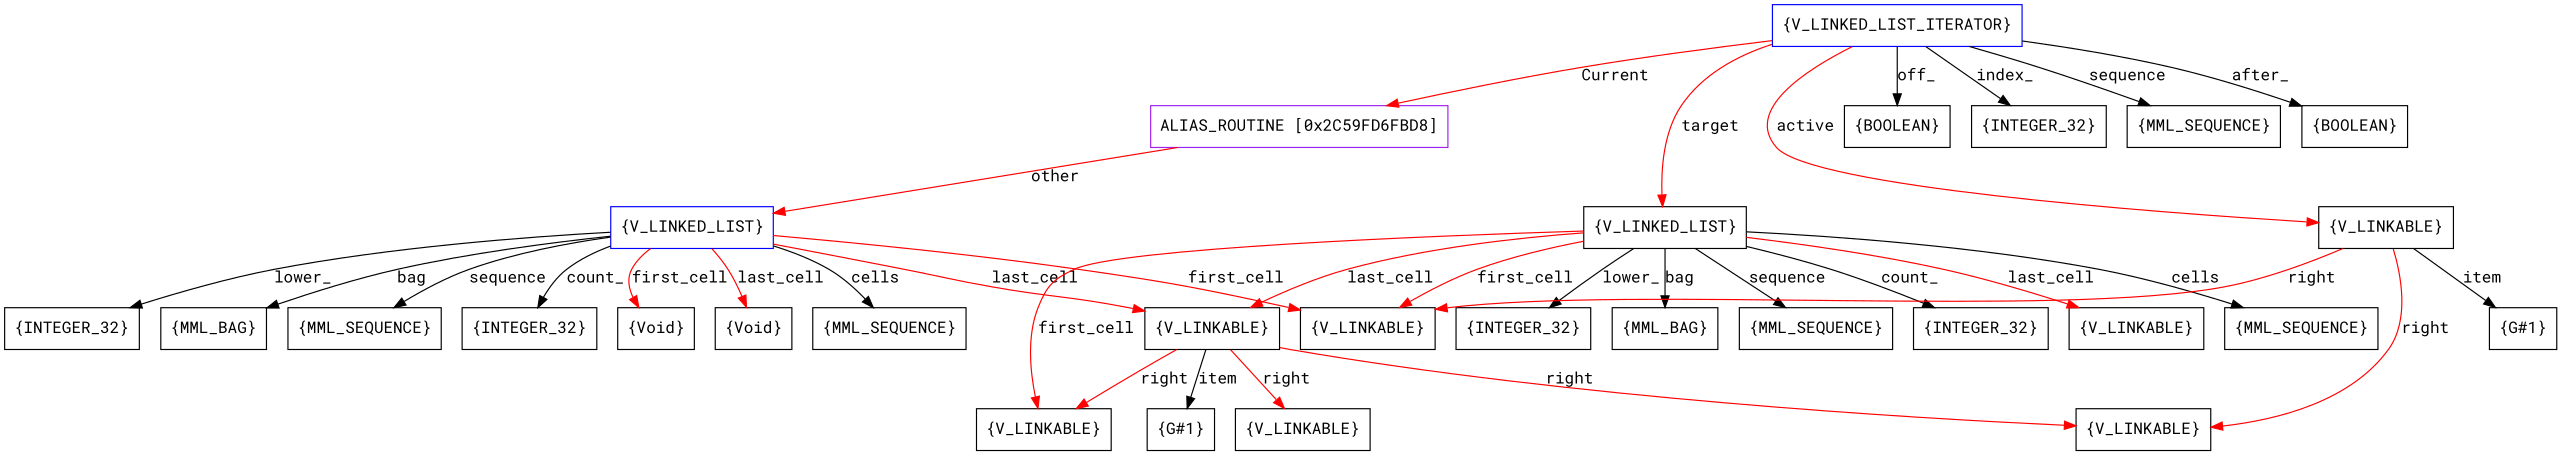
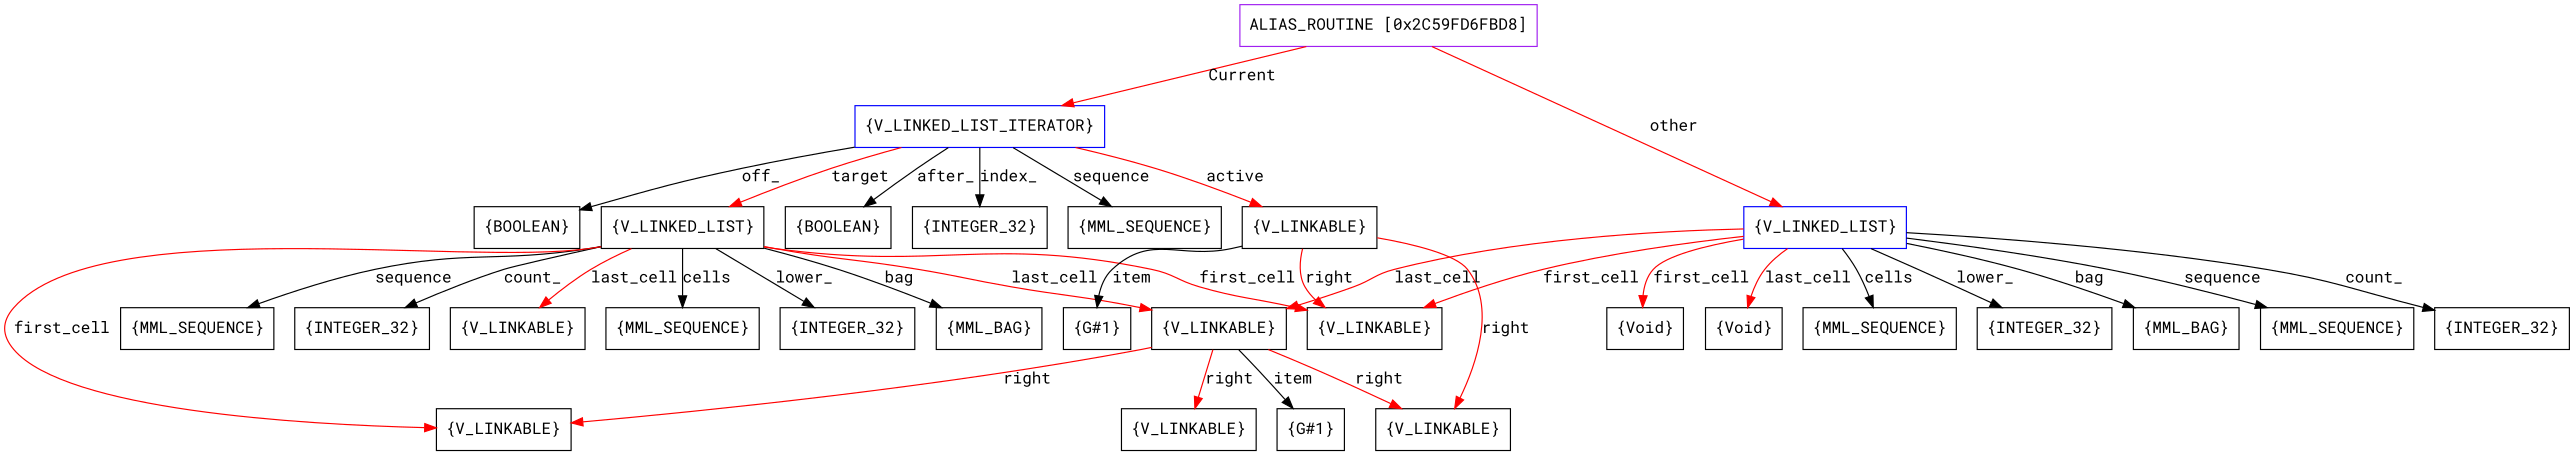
(1584, 67) -> (1190, 75)
